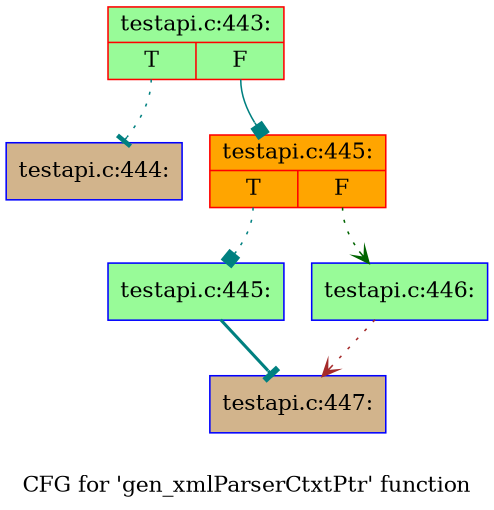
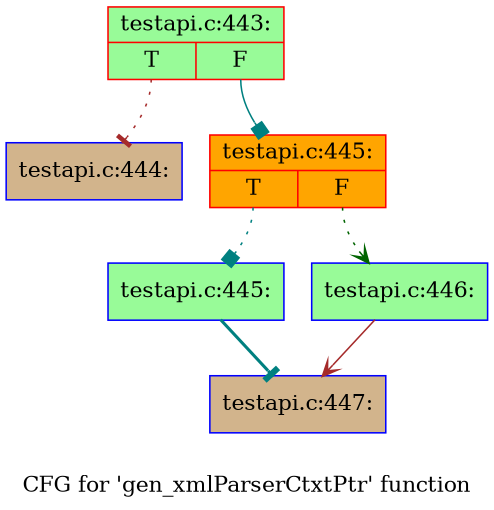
(144, 110) -> (144, 110)
(354, 342) -> (354, 342)
